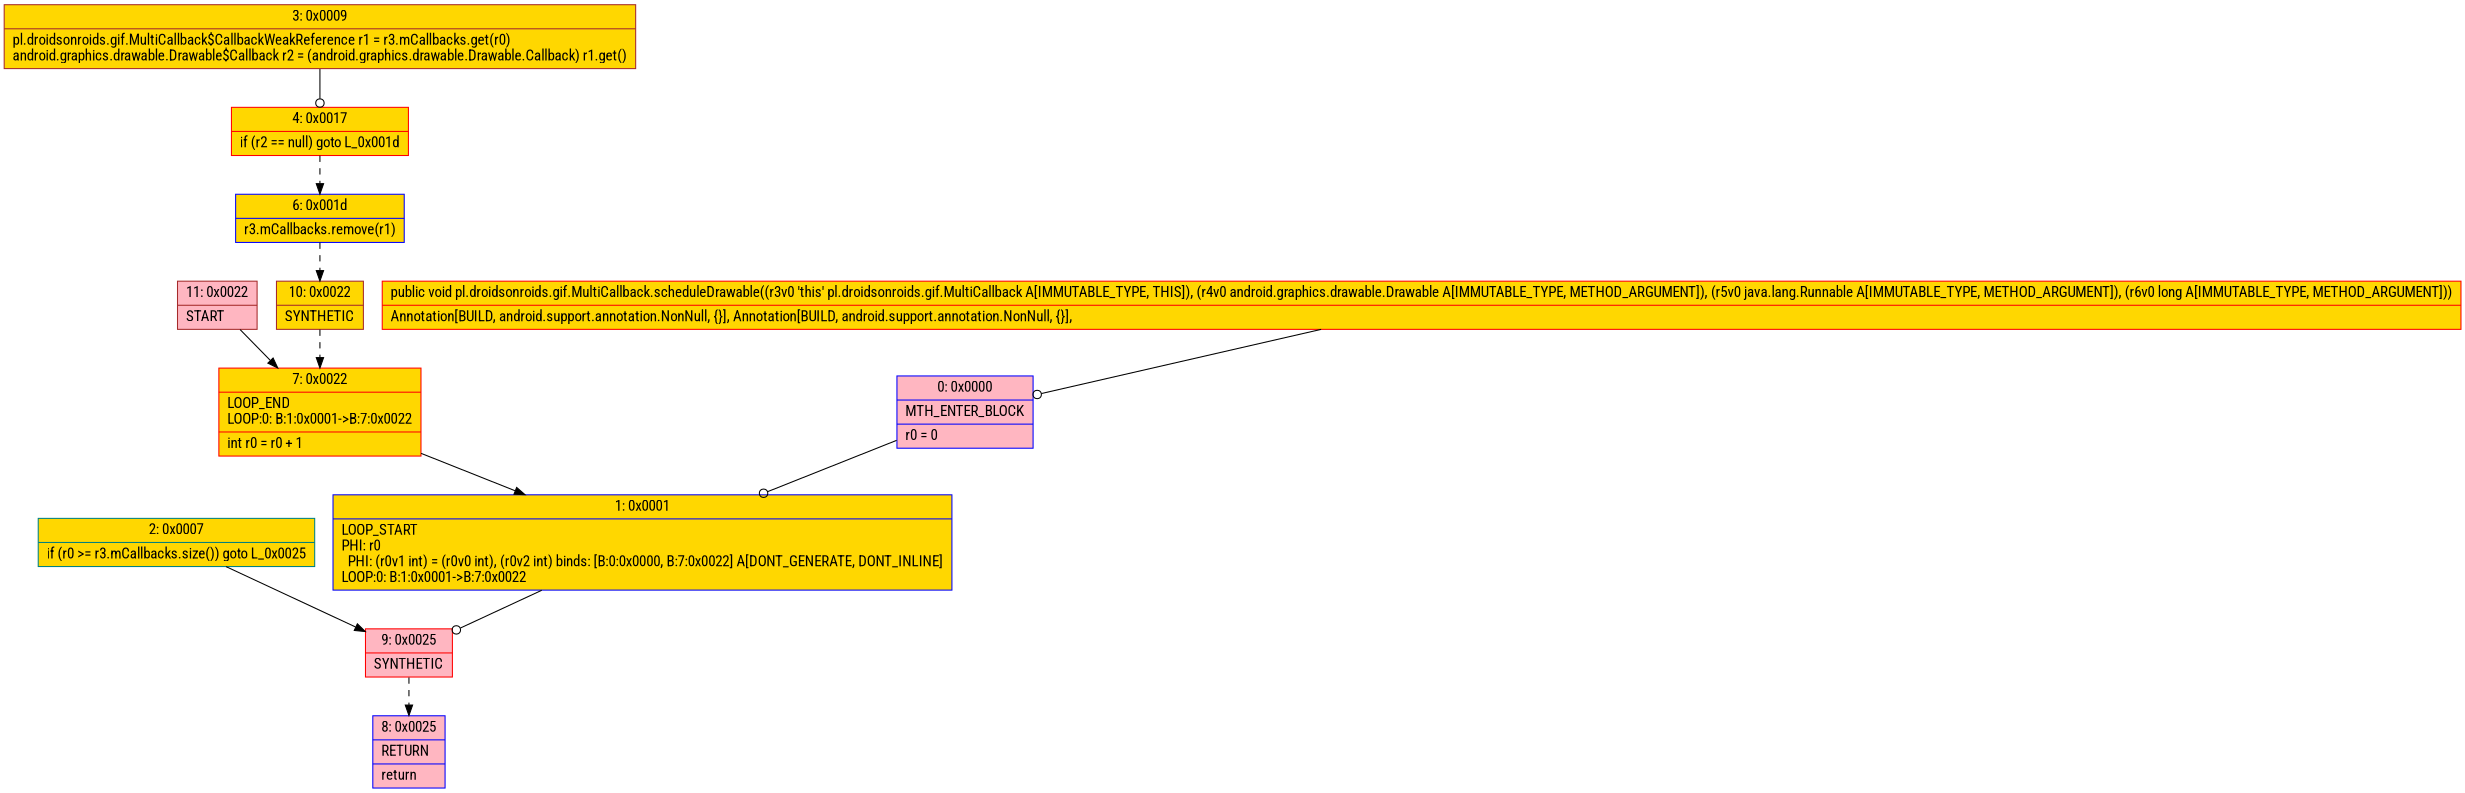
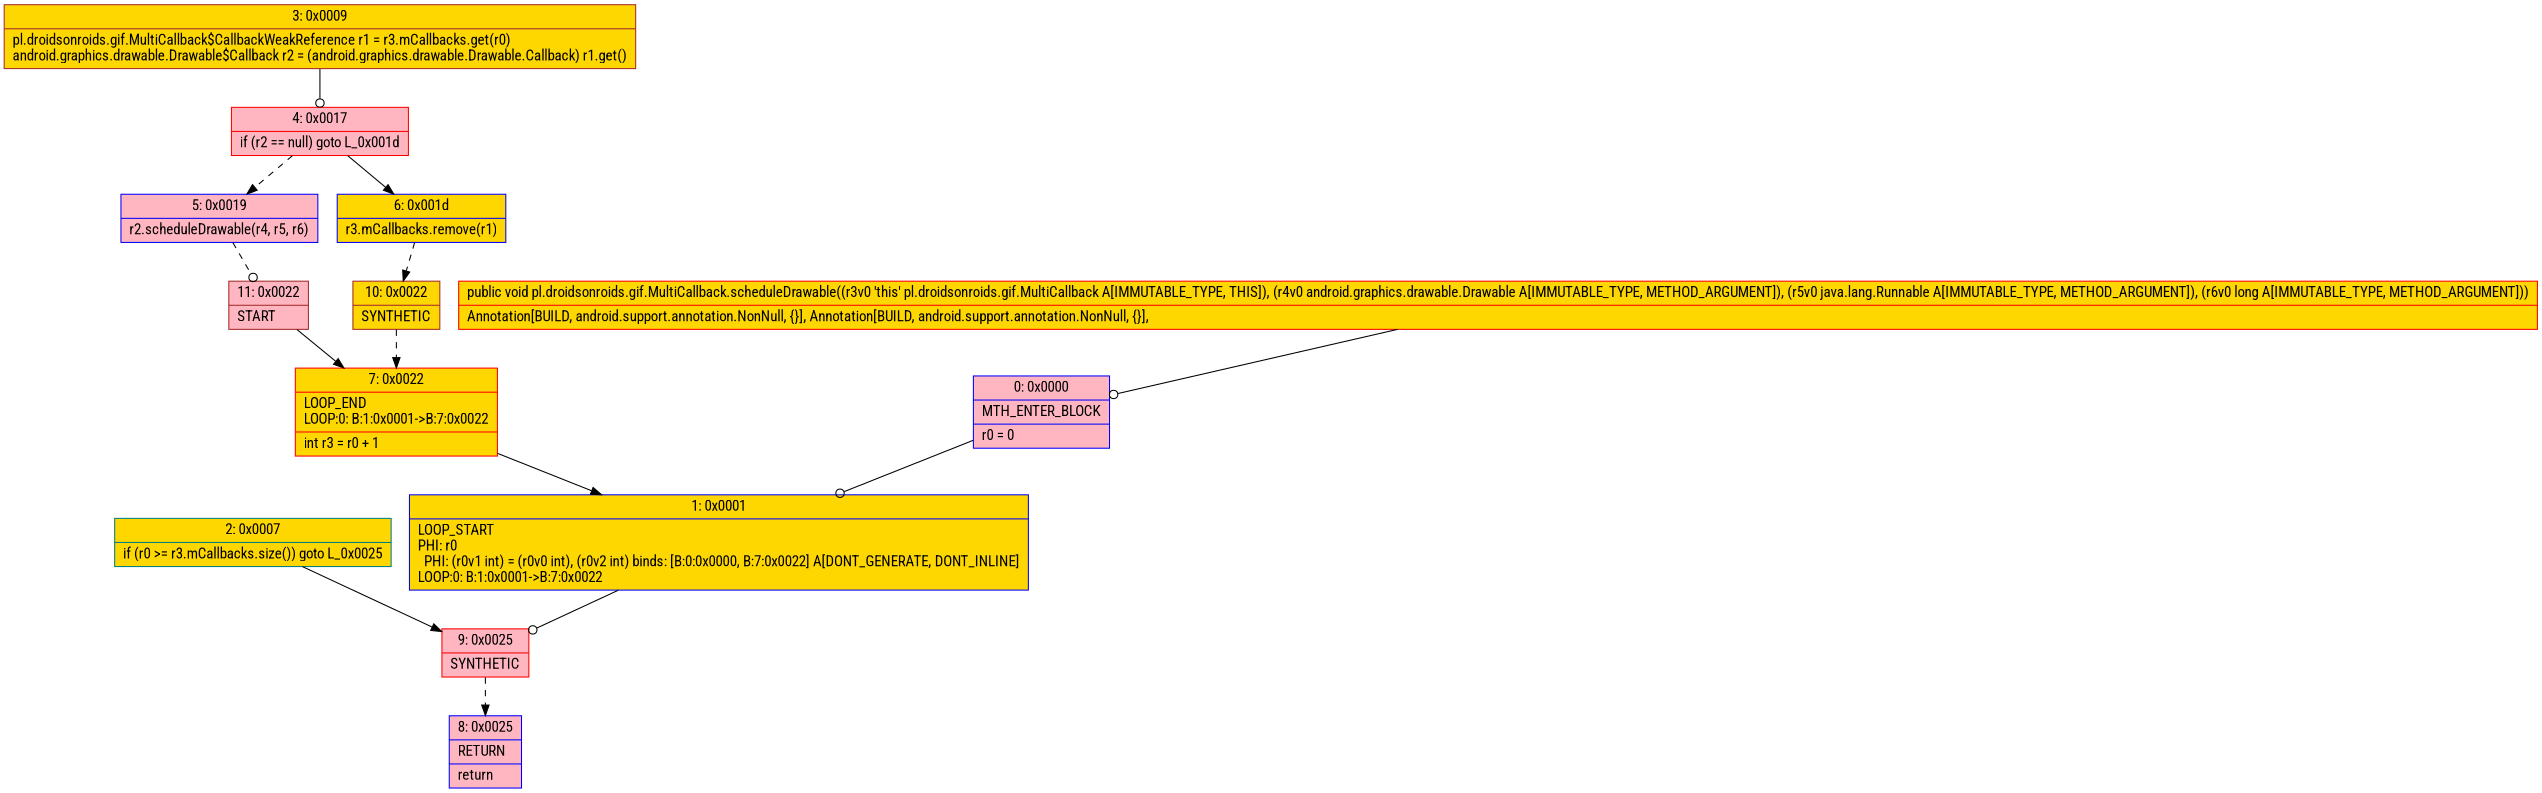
(320, 131) -> (320, 131)
(320, 170) -> (367, 171)
none -> (219, 218)
(265, 443) -> (342, 443)
